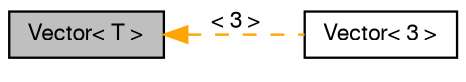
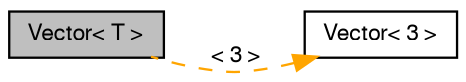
(246, 35) -> (222, 71)
